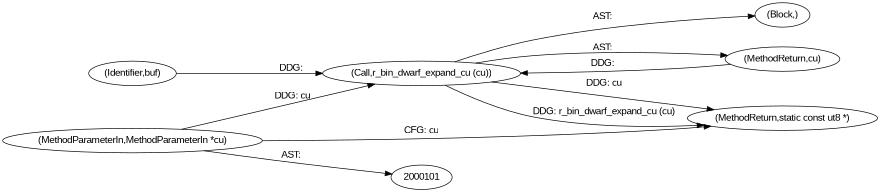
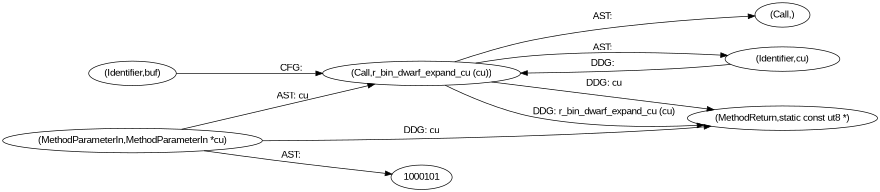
(782, 15) -> (782, 15)
(782, 59) -> (782, 59)
(292, 68) -> (292, 68)
(292, 96) -> (292, 96)
(422, 131) -> (422, 131)
(422, 177) -> (422, 177)
